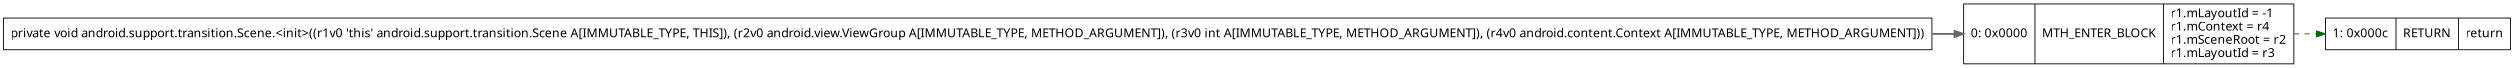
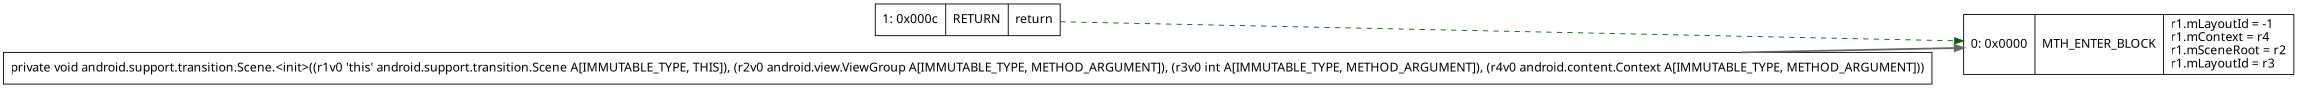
(2305, 34) -> (1507, 31)
